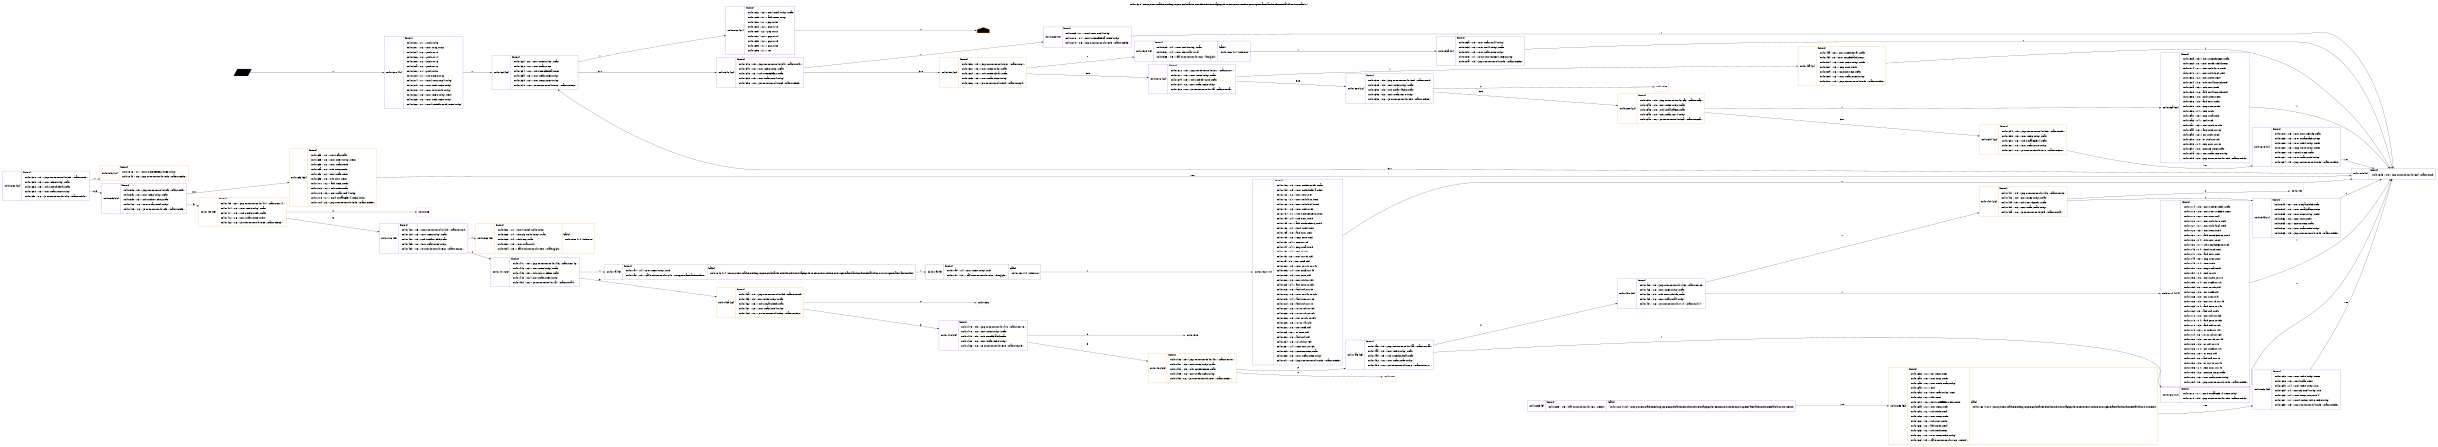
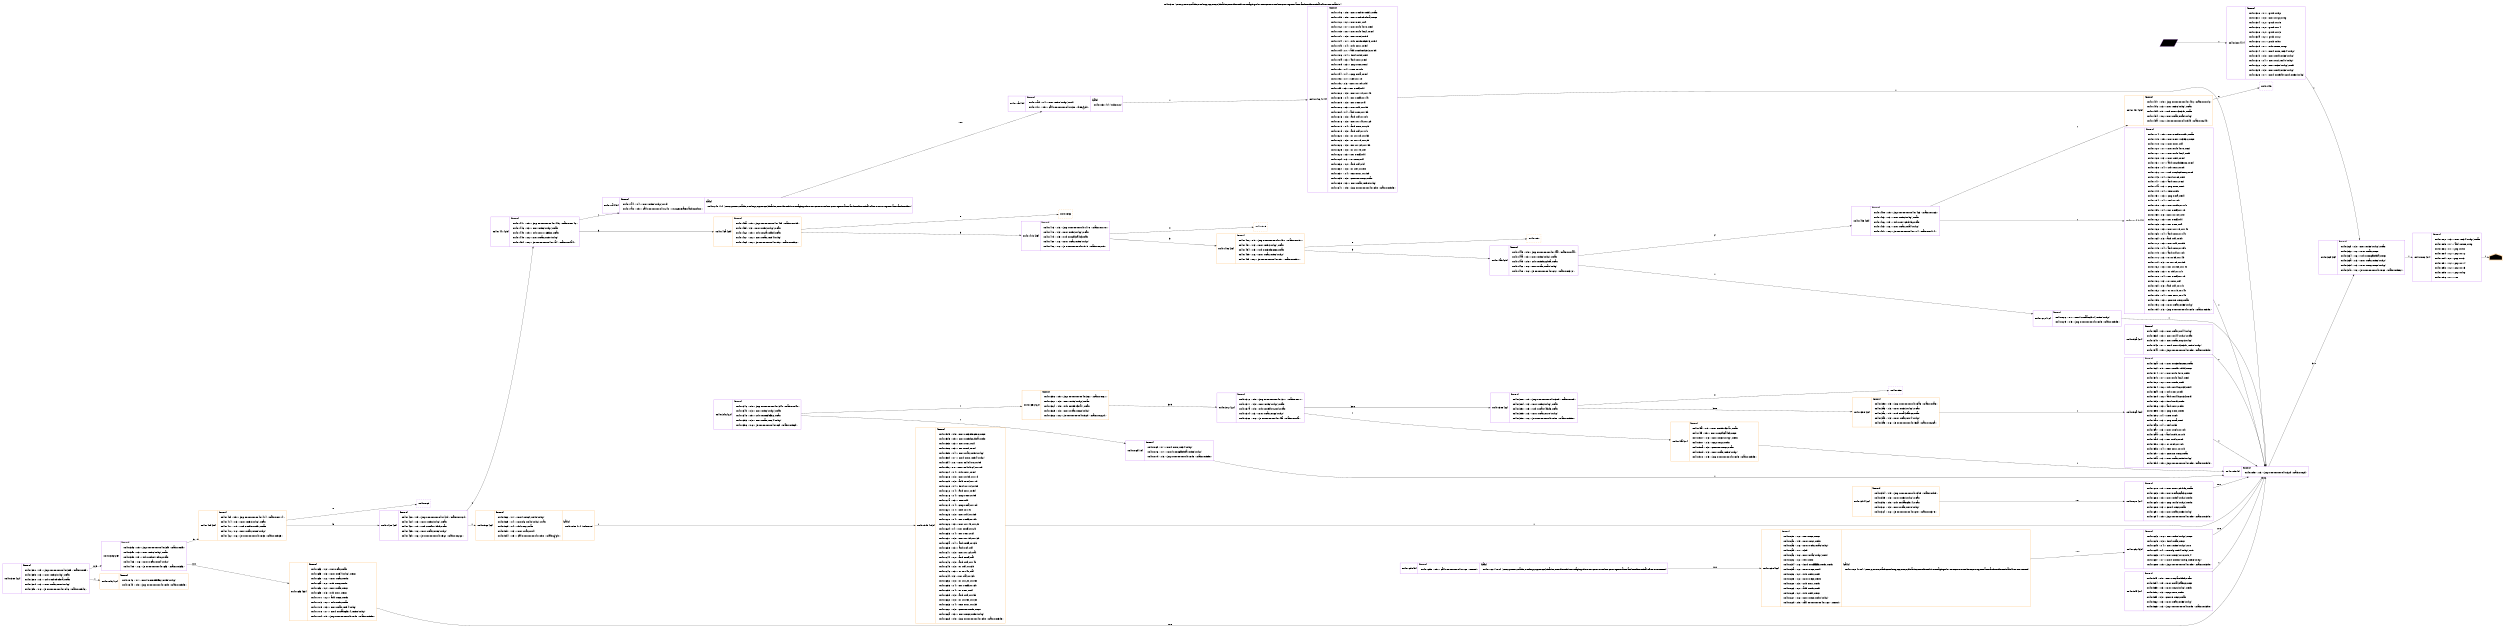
(1192, 51) -> none
(921, 71) -> (960, 406)
(647, 72) -> none
(1841, 124) -> none
(2159, 199) -> none
(921, 271) -> (960, 123)
none -> (960, 525)
